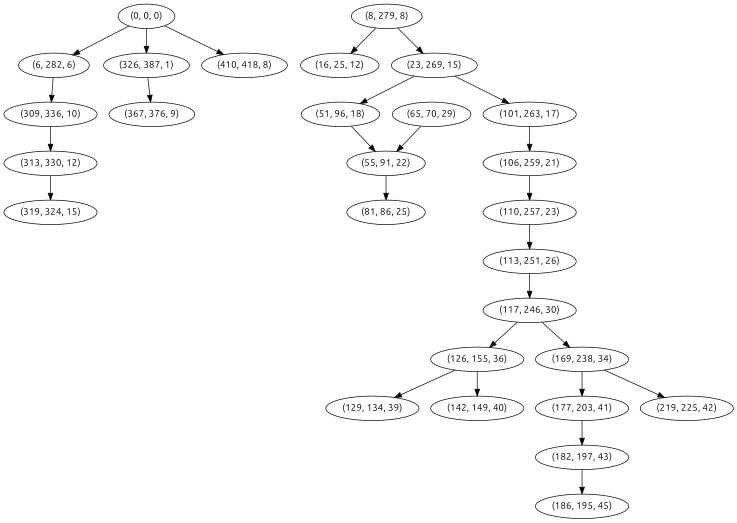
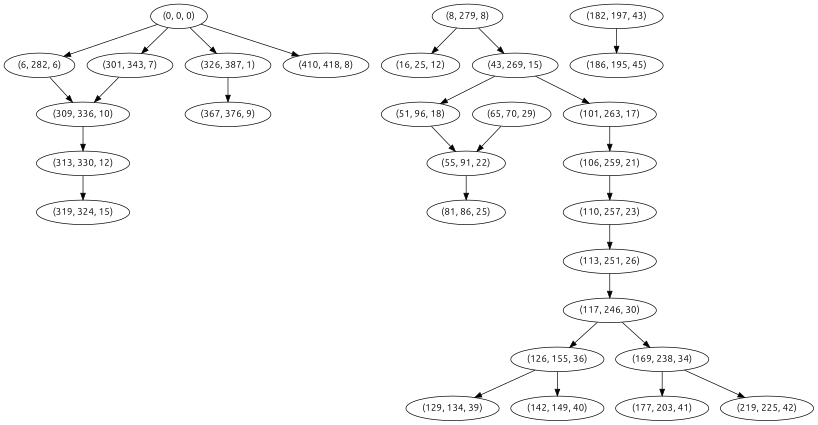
none -> (130, 65)
(434, 65) -> (515, 65)
(582, 429) -> none
